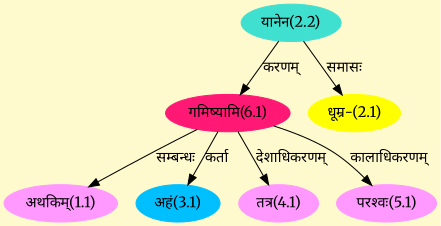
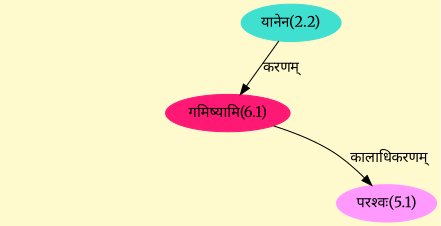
(354, 113) -> none
(61, 203) -> none
(178, 203) -> none
(279, 203) -> none
